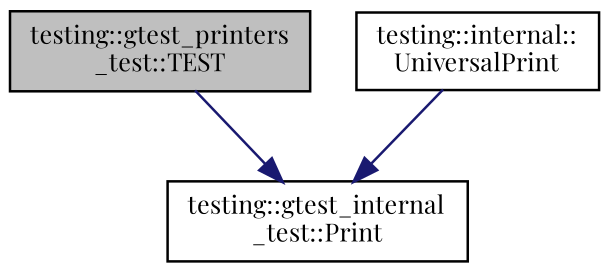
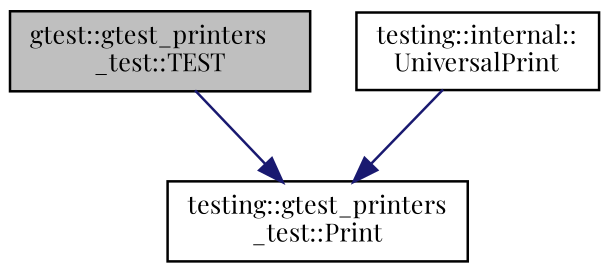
(160, 51) -> (160, 51)
(318, 221) -> (318, 221)
